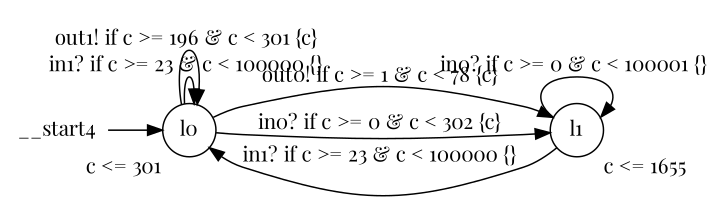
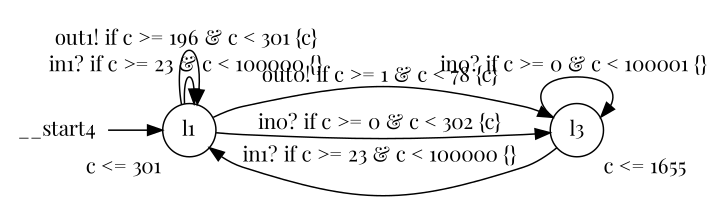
(189, 130) -> (189, 130)
(577, 130) -> (577, 130)
